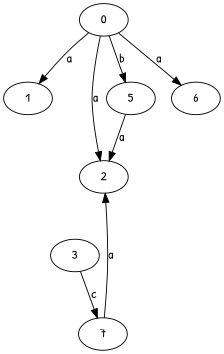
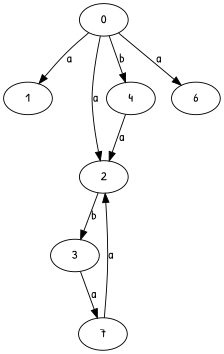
(131, 98) -> (131, 98)
none -> (91, 212)
(94, 295) -> (94, 295)
